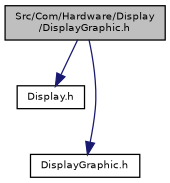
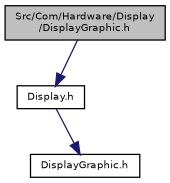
(96, 91) -> (65, 126)
